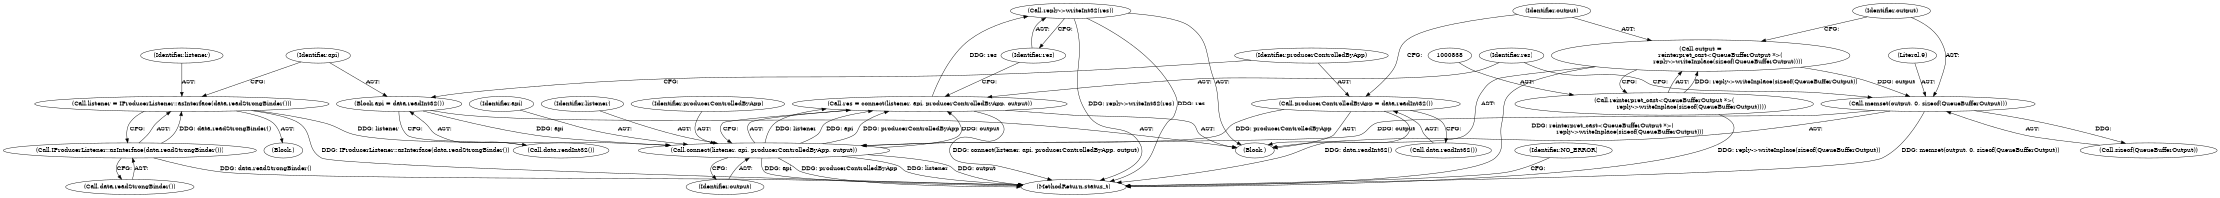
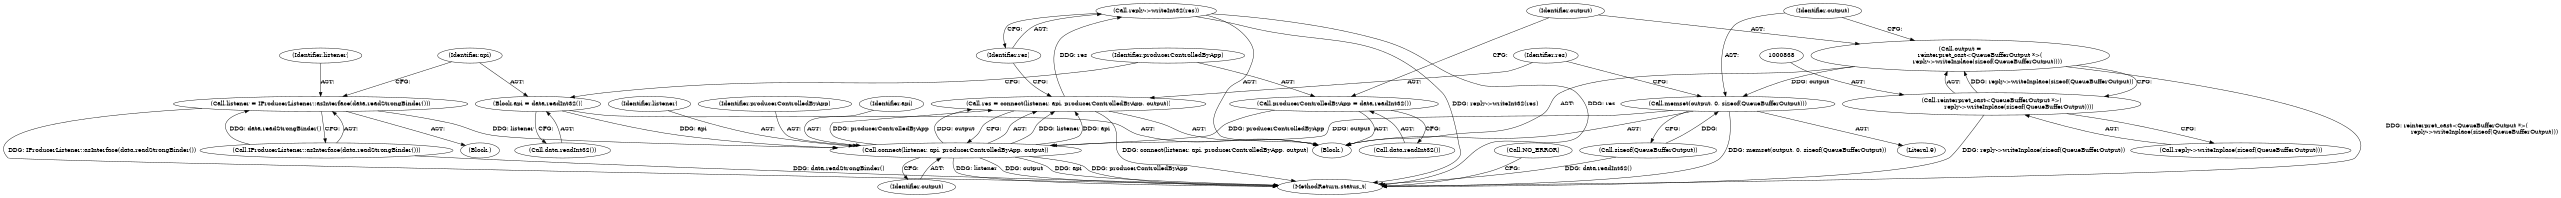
(1920, 78) -> (1828, 128)
(2034, 129) -> (1710, 129)
(2104, 129) -> (1674, 129)
(1564, 150) -> (1533, 150)
none -> (2241, 150)
(1285, 156) -> (1500, 175)
(130, 187) -> none
